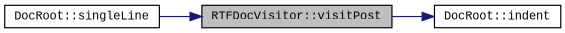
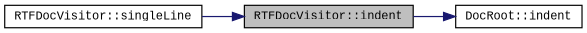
(82, 17) -> (103, 17)
(297, 17) -> (329, 17)
